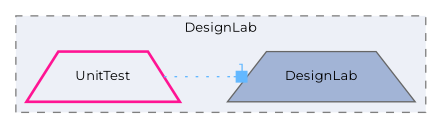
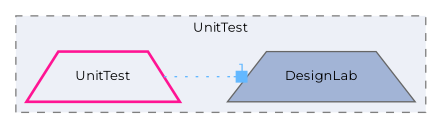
(221, 28) -> (221, 28)
